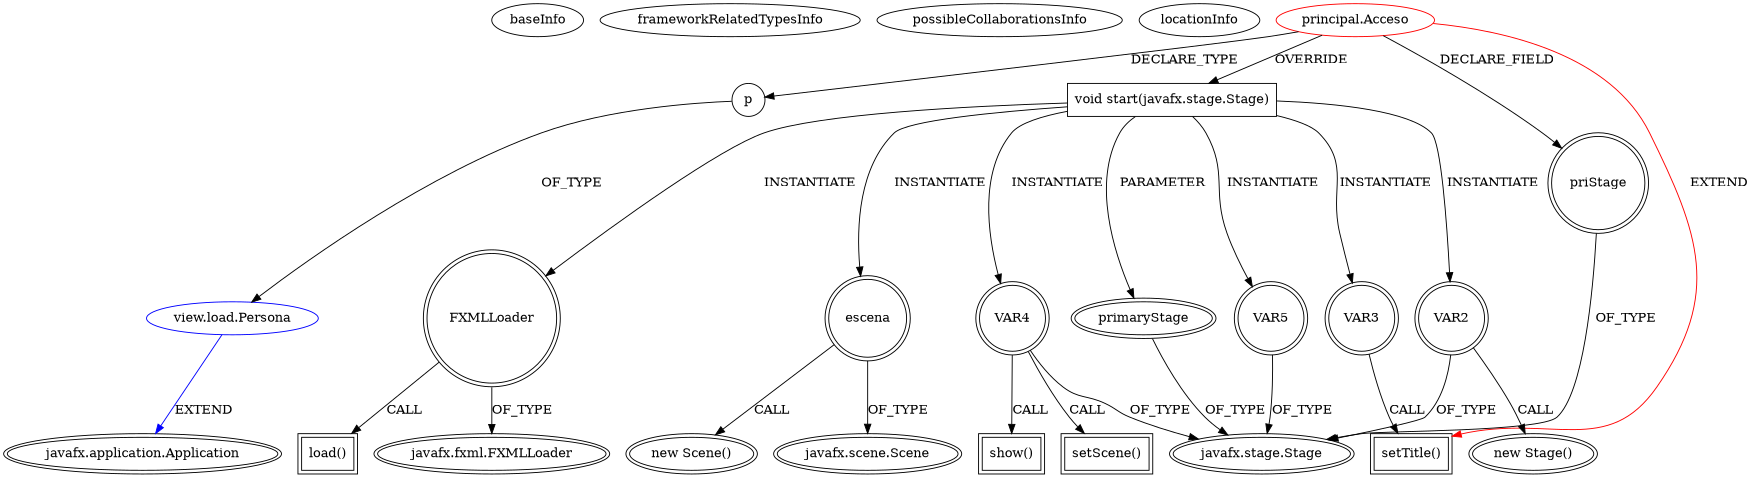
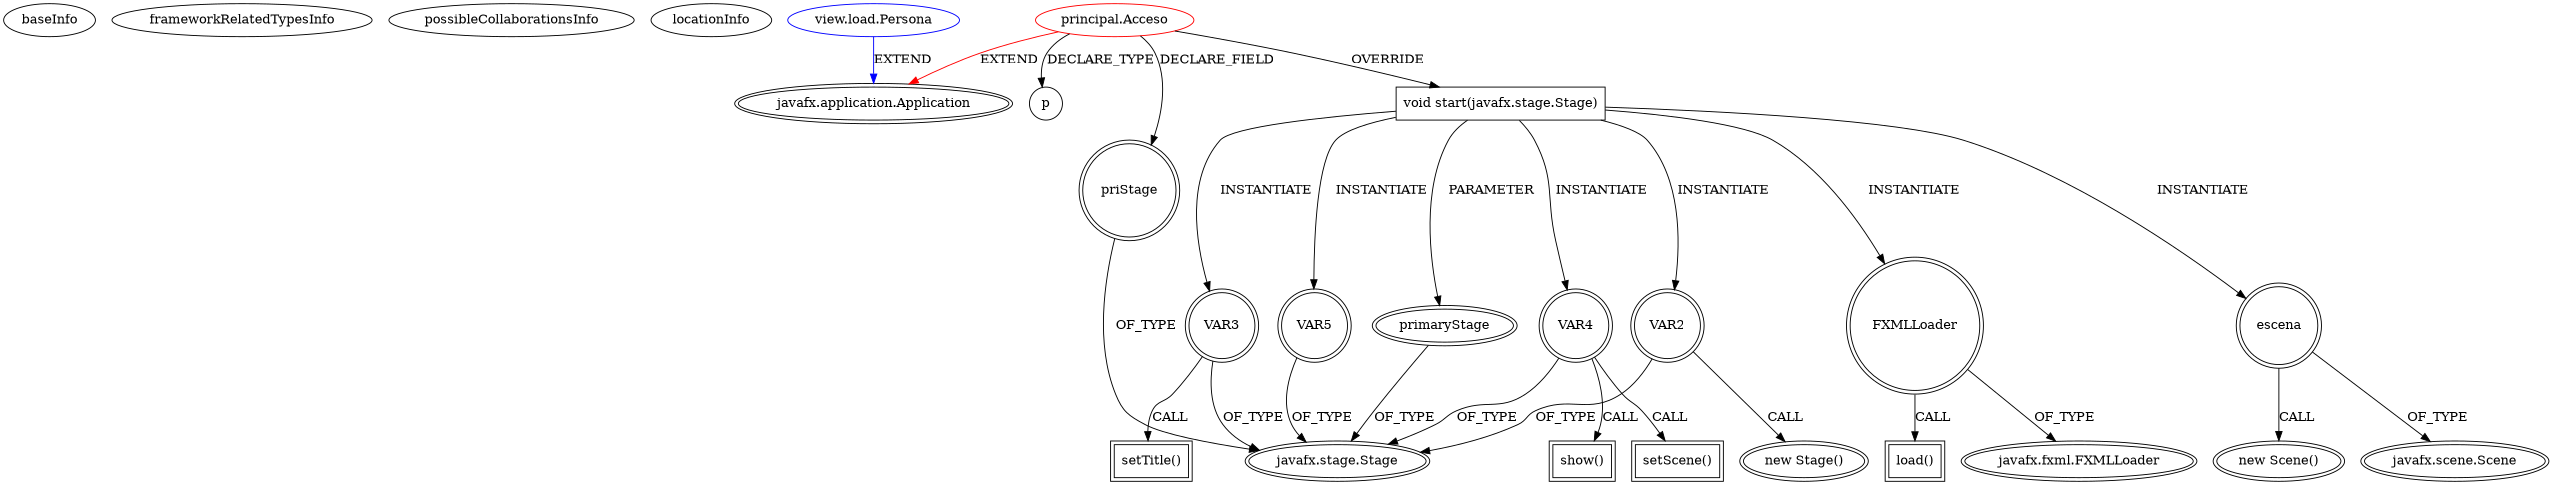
(480, 159) -> none
(1692, 239) -> (986, 51)
none -> (1216, 411)
